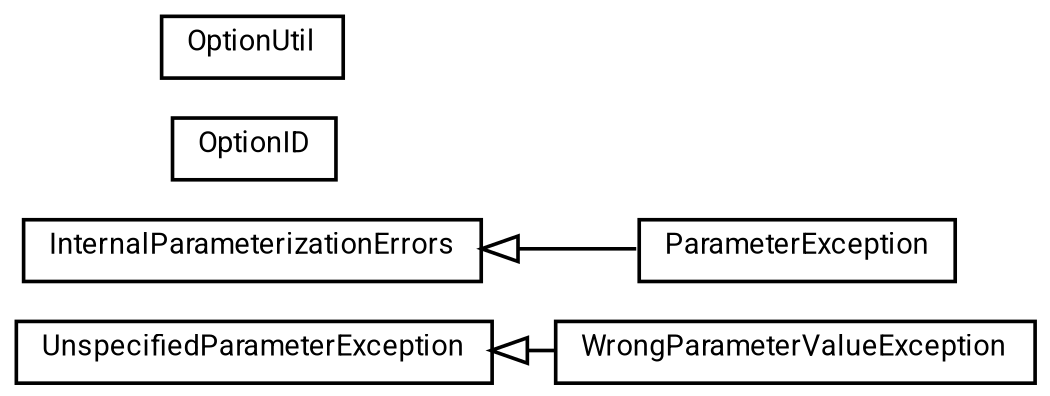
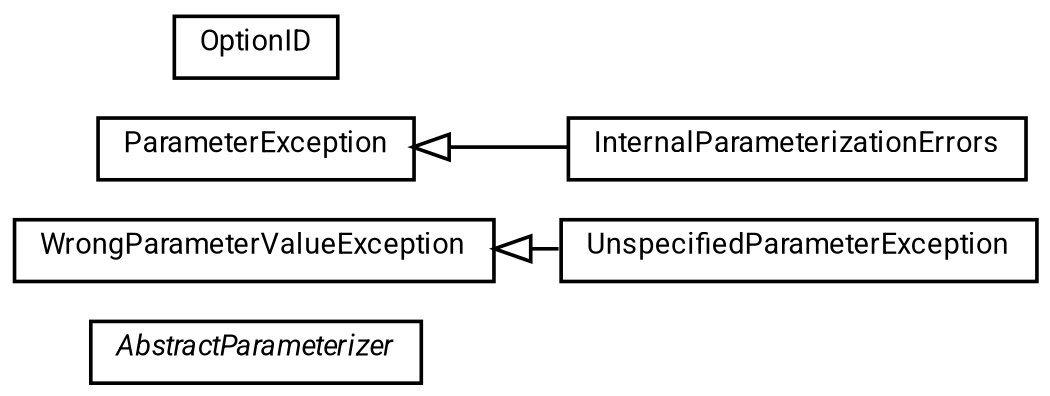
(252, 45) -> none
(577, 249) -> (509, 147)
none -> (254, 350)
(542, 350) -> (545, 249)
